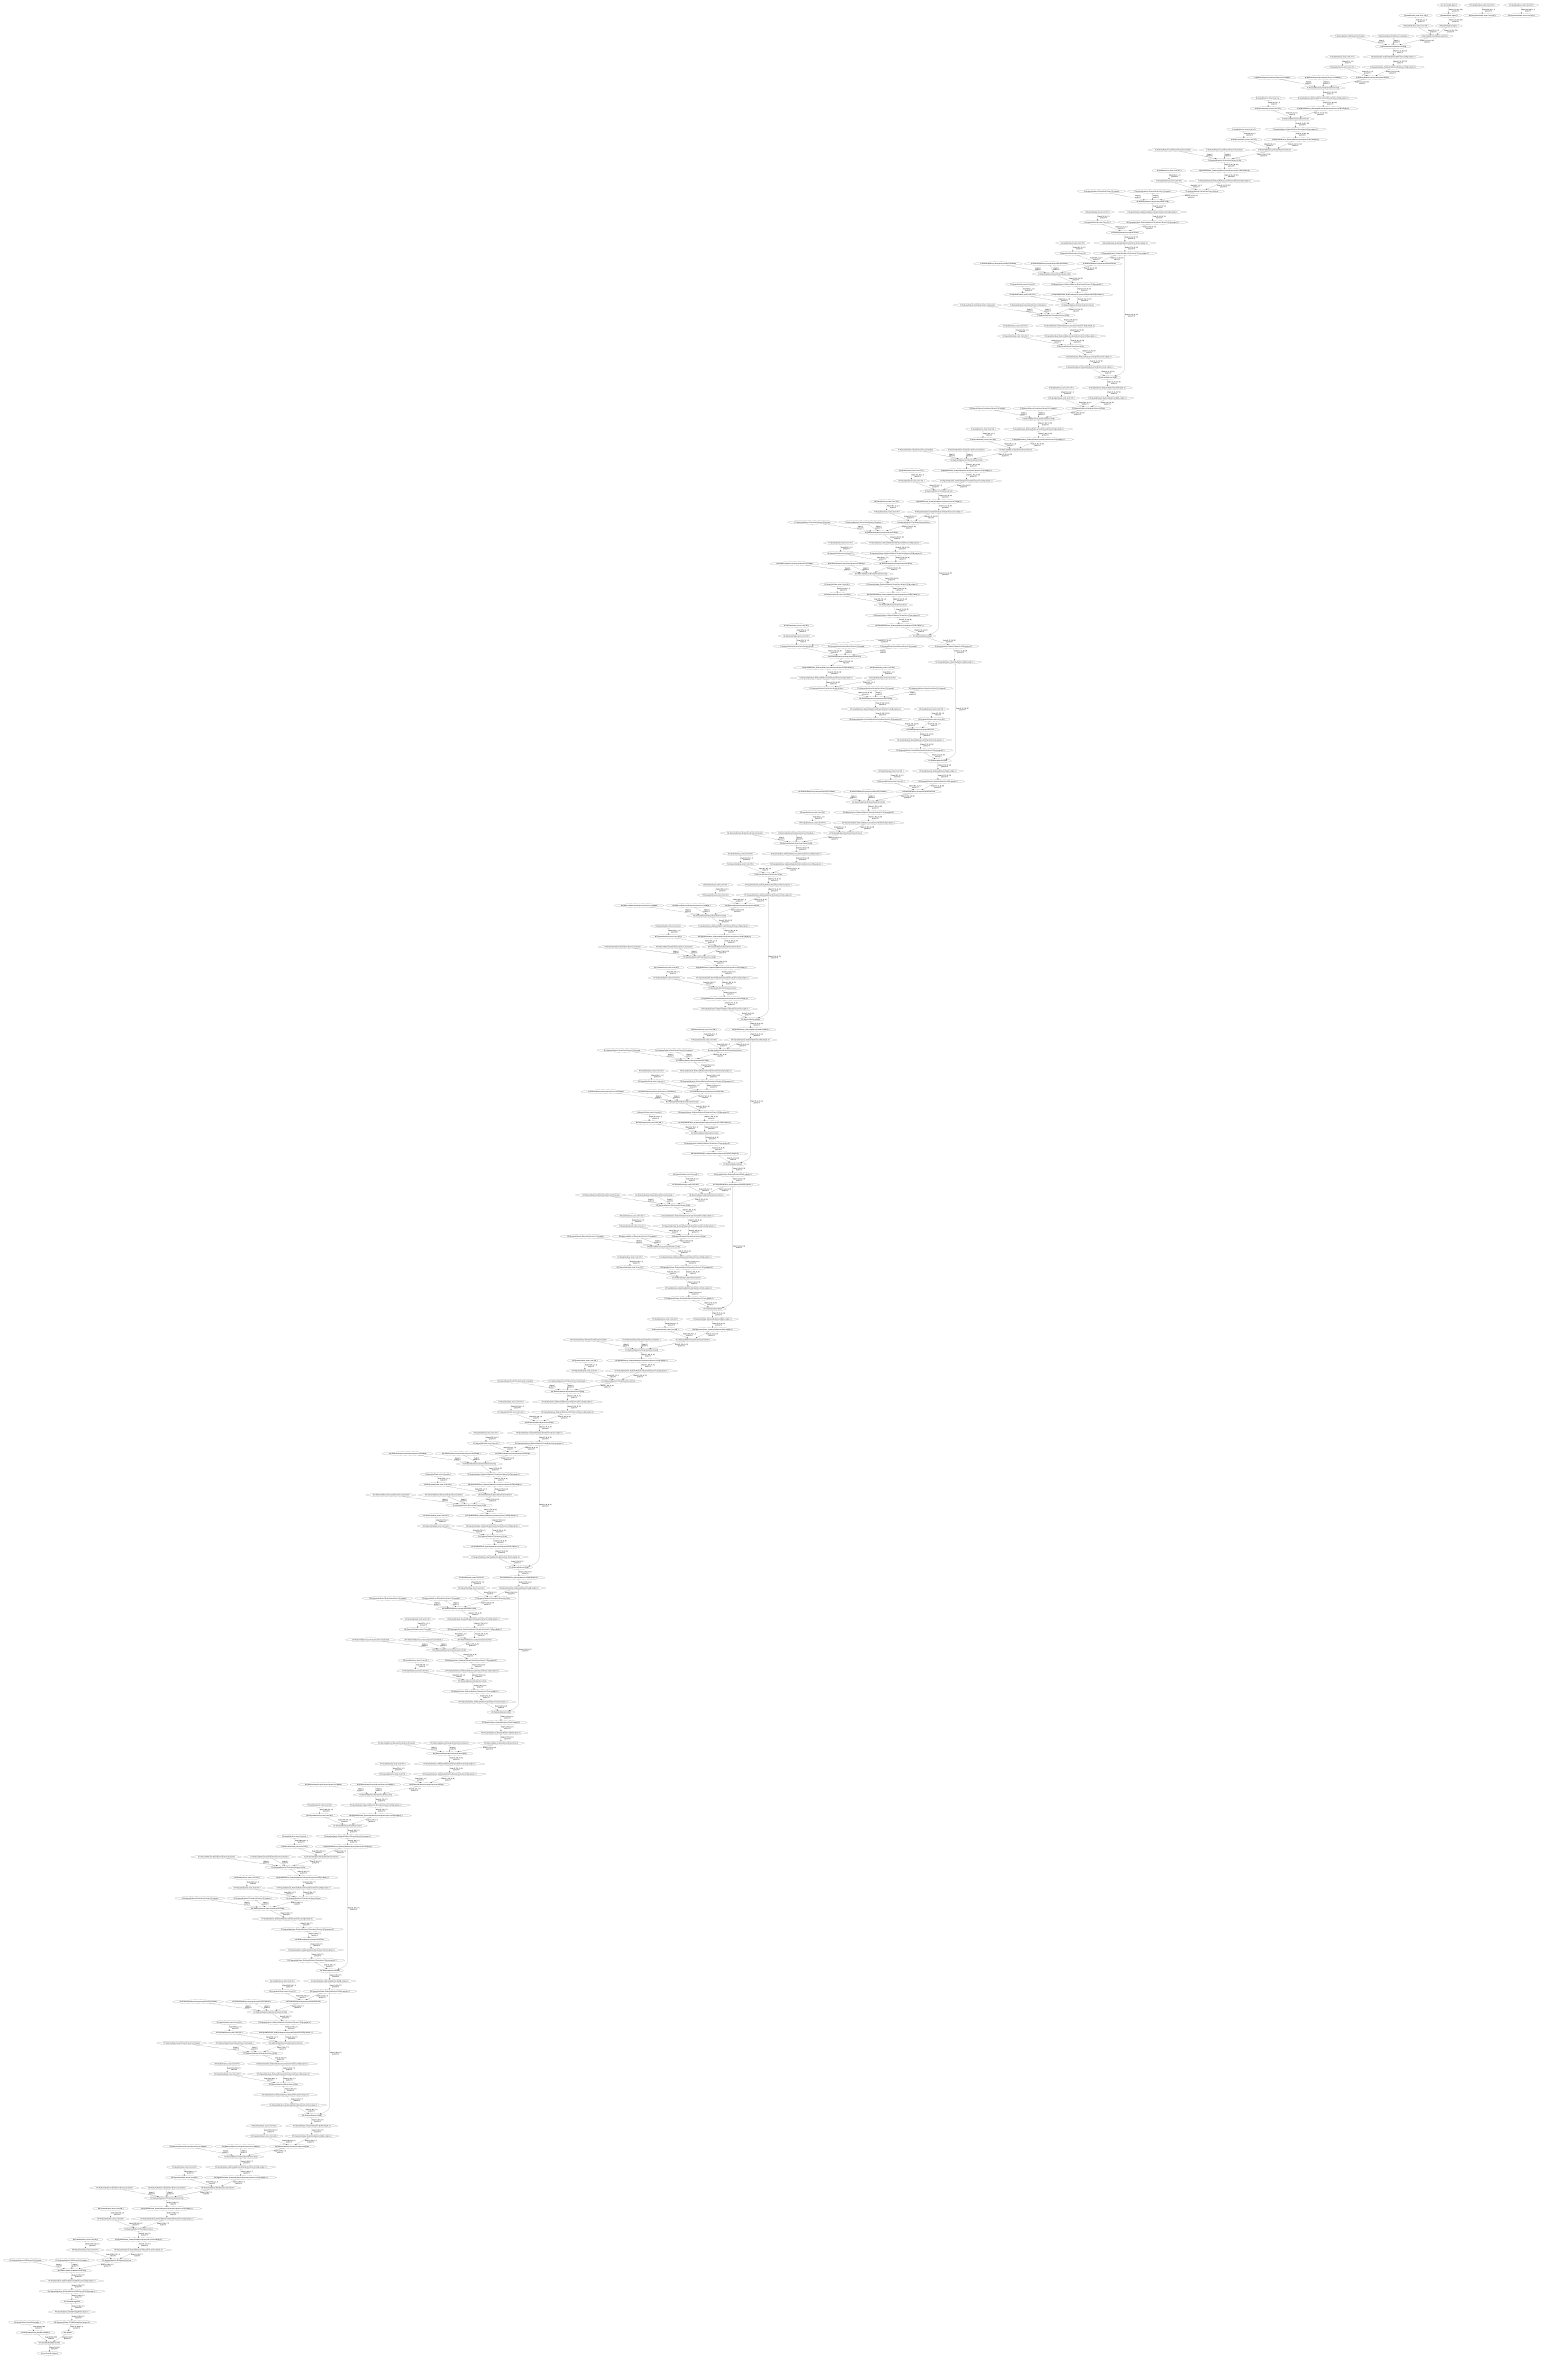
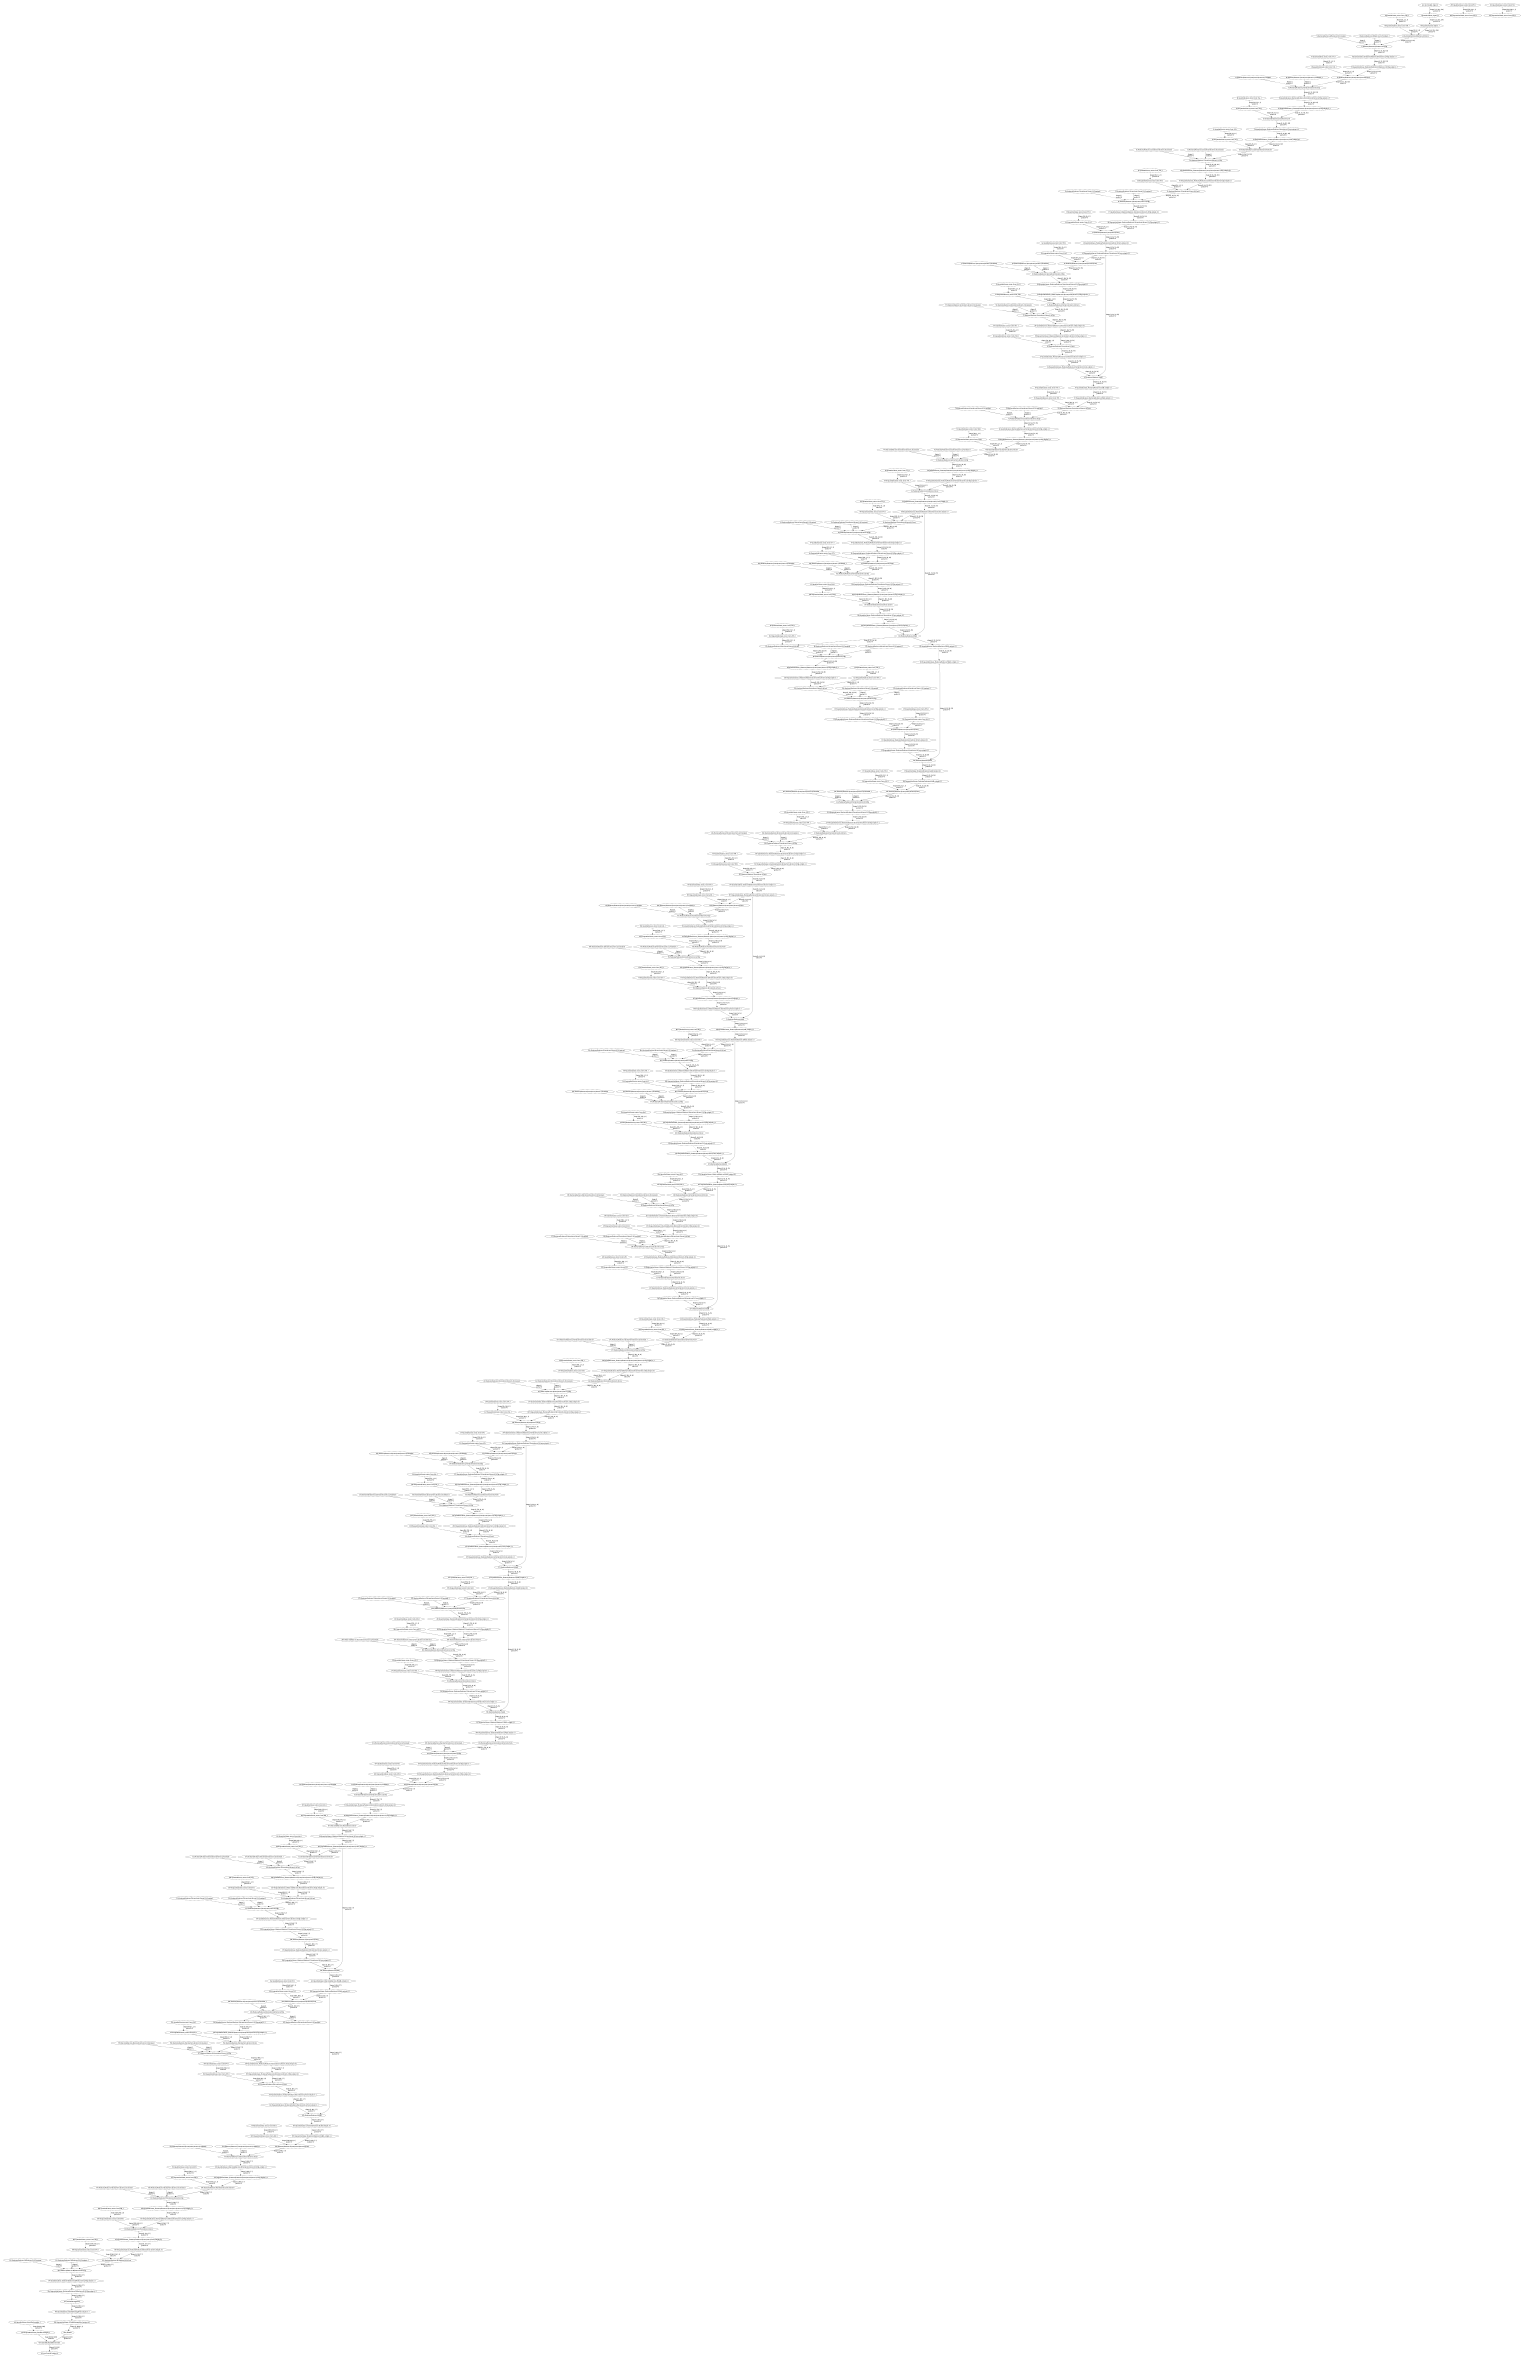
(234, 2007) -> (284, 2017)
